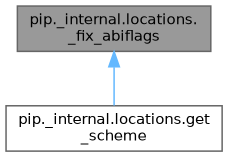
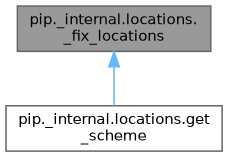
(114, 29) -> (114, 29)
